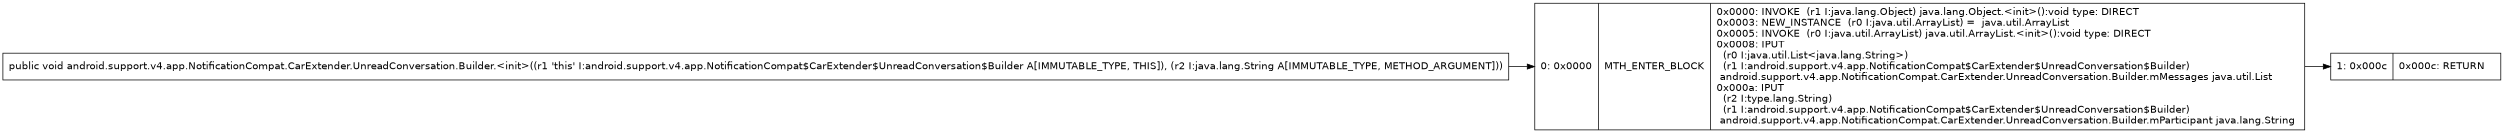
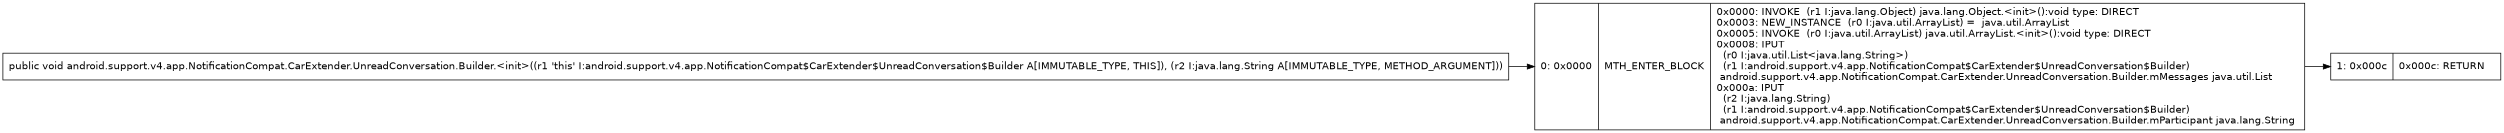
(1774, 99) -> (1774, 99)
